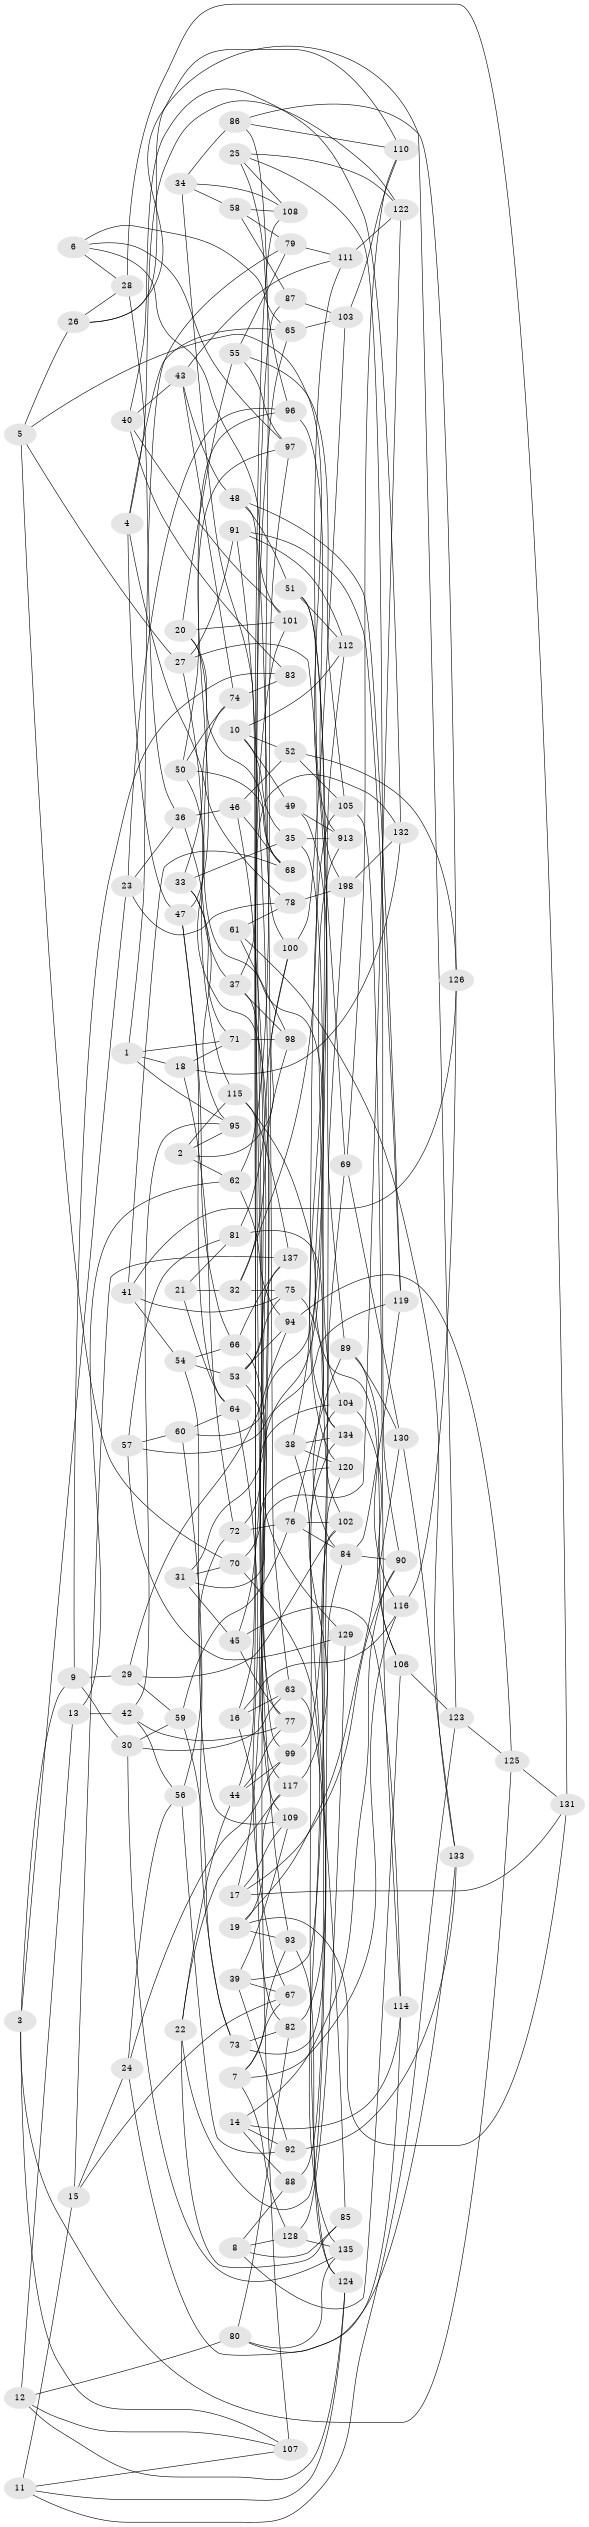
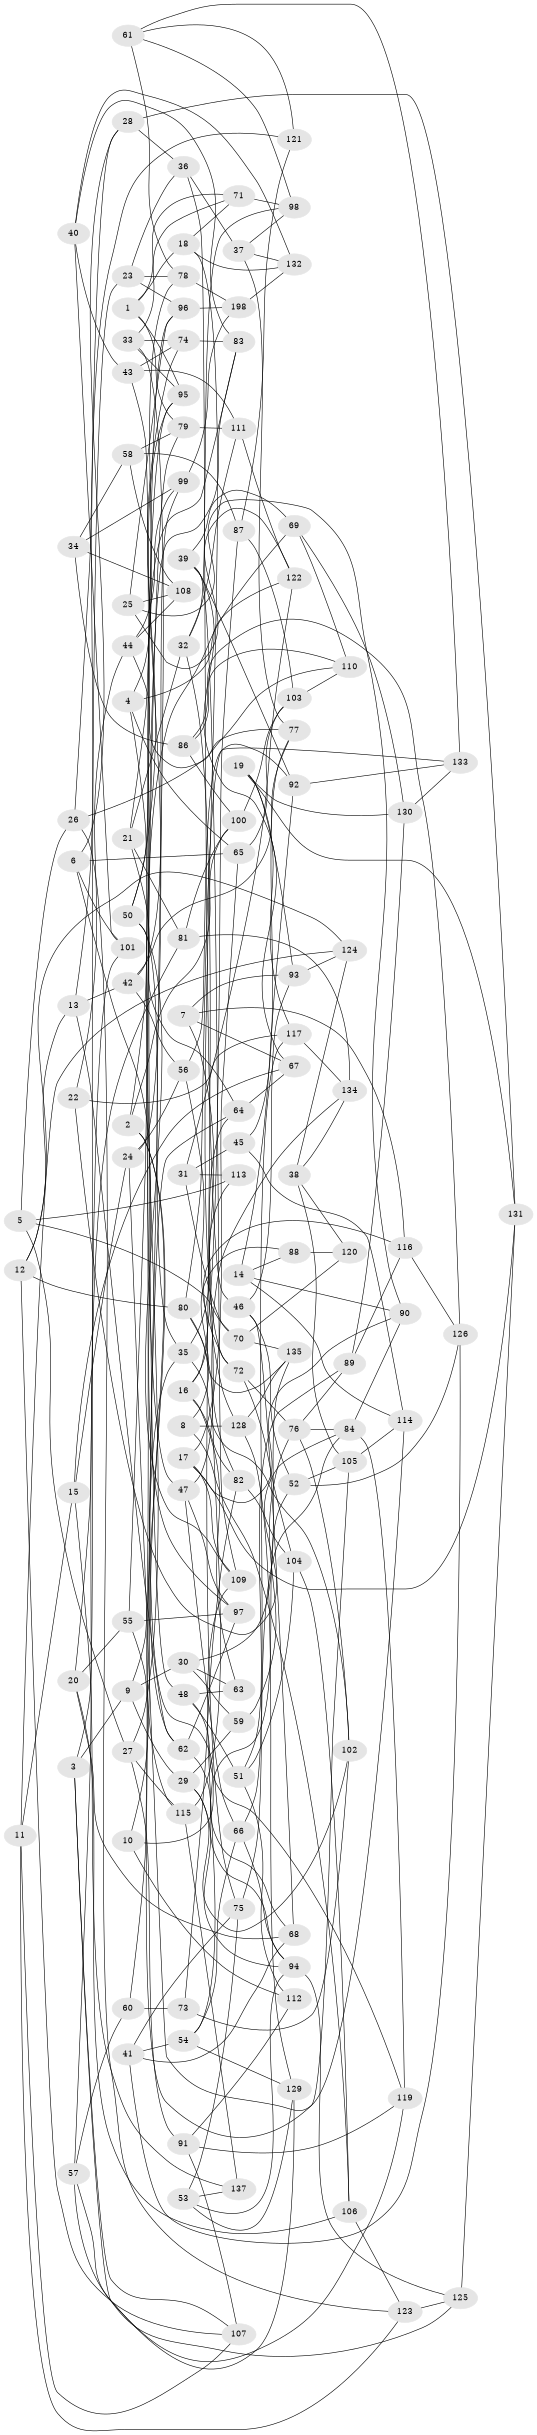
none -> (294, 140)
none -> (180, 512)
(291, 807) -> none
(346, 839) -> (239, 1175)
(325, 1080) -> none
(258, 1131) -> none
(251, 1312) -> (259, 1883)
(202, 1368) -> (239, 2065)
(205, 1859) -> none
(346, 2218) -> none
